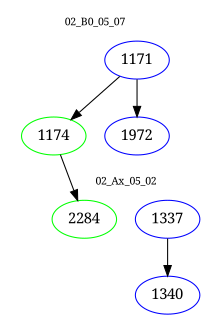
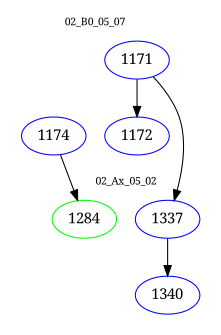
(99, 94) -> (172, 101)
(54, 136) -> (54, 136)
(137, 136) -> (137, 136)
(84, 219) -> (84, 219)
